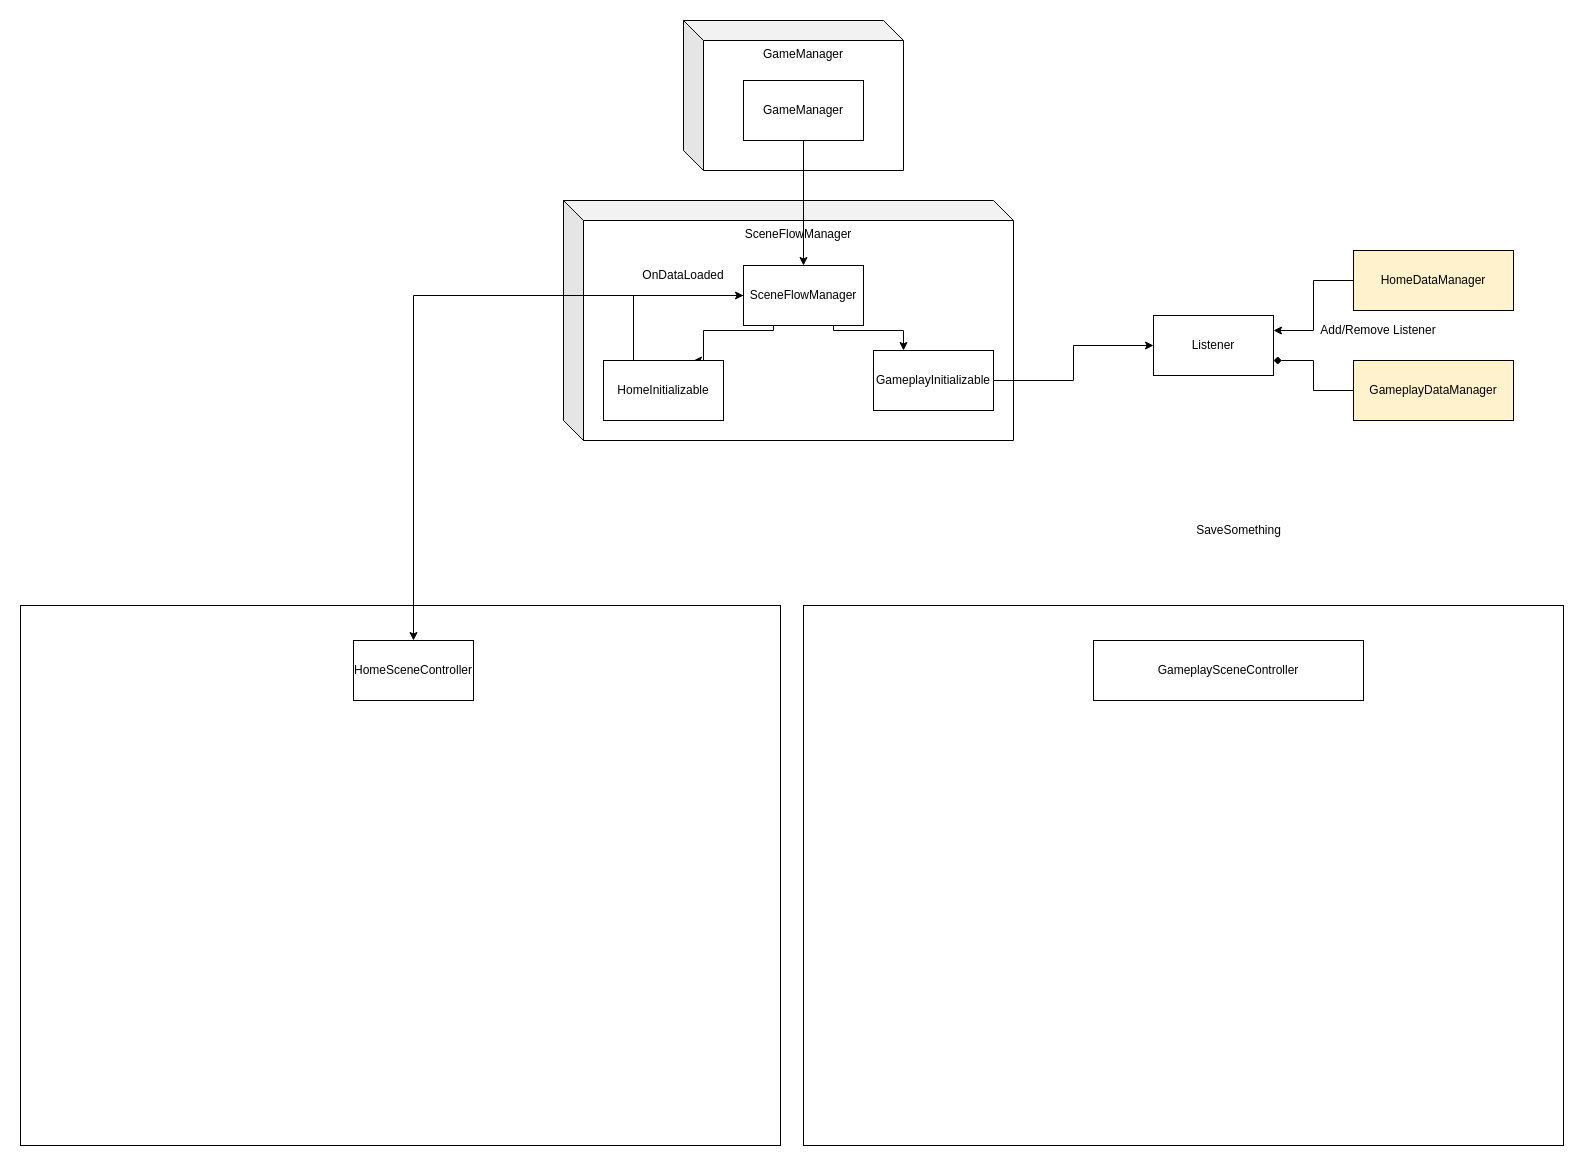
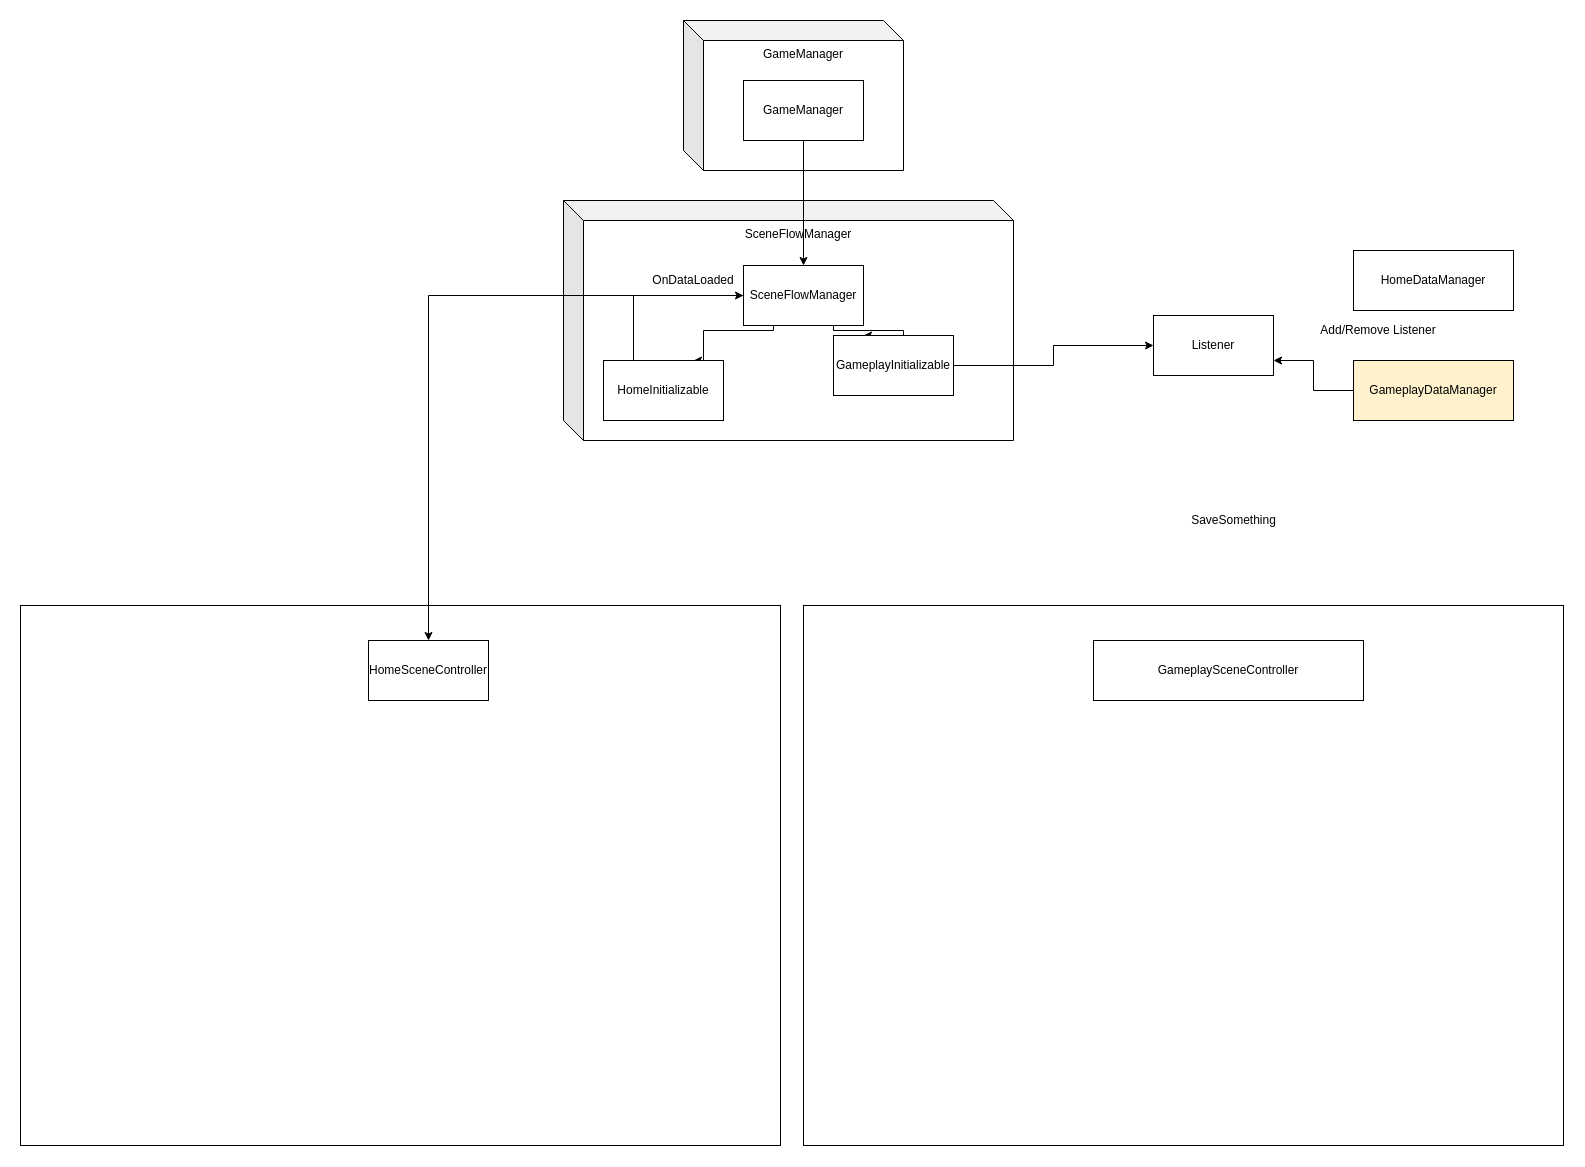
(684, 276) -> (694, 281)
(1434, 281) -> (1434, 281)
(1314, 302) -> none
(1282, 361) -> (1281, 361)
(934, 381) -> (894, 366)
(1239, 531) -> (1234, 521)
(414, 671) -> (429, 671)
